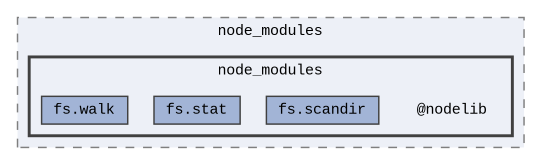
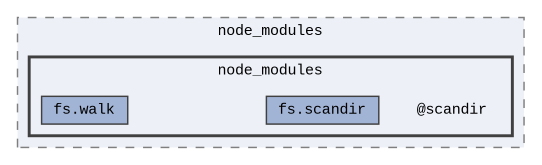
(197, 110) -> none
(453, 110) -> (453, 110)
